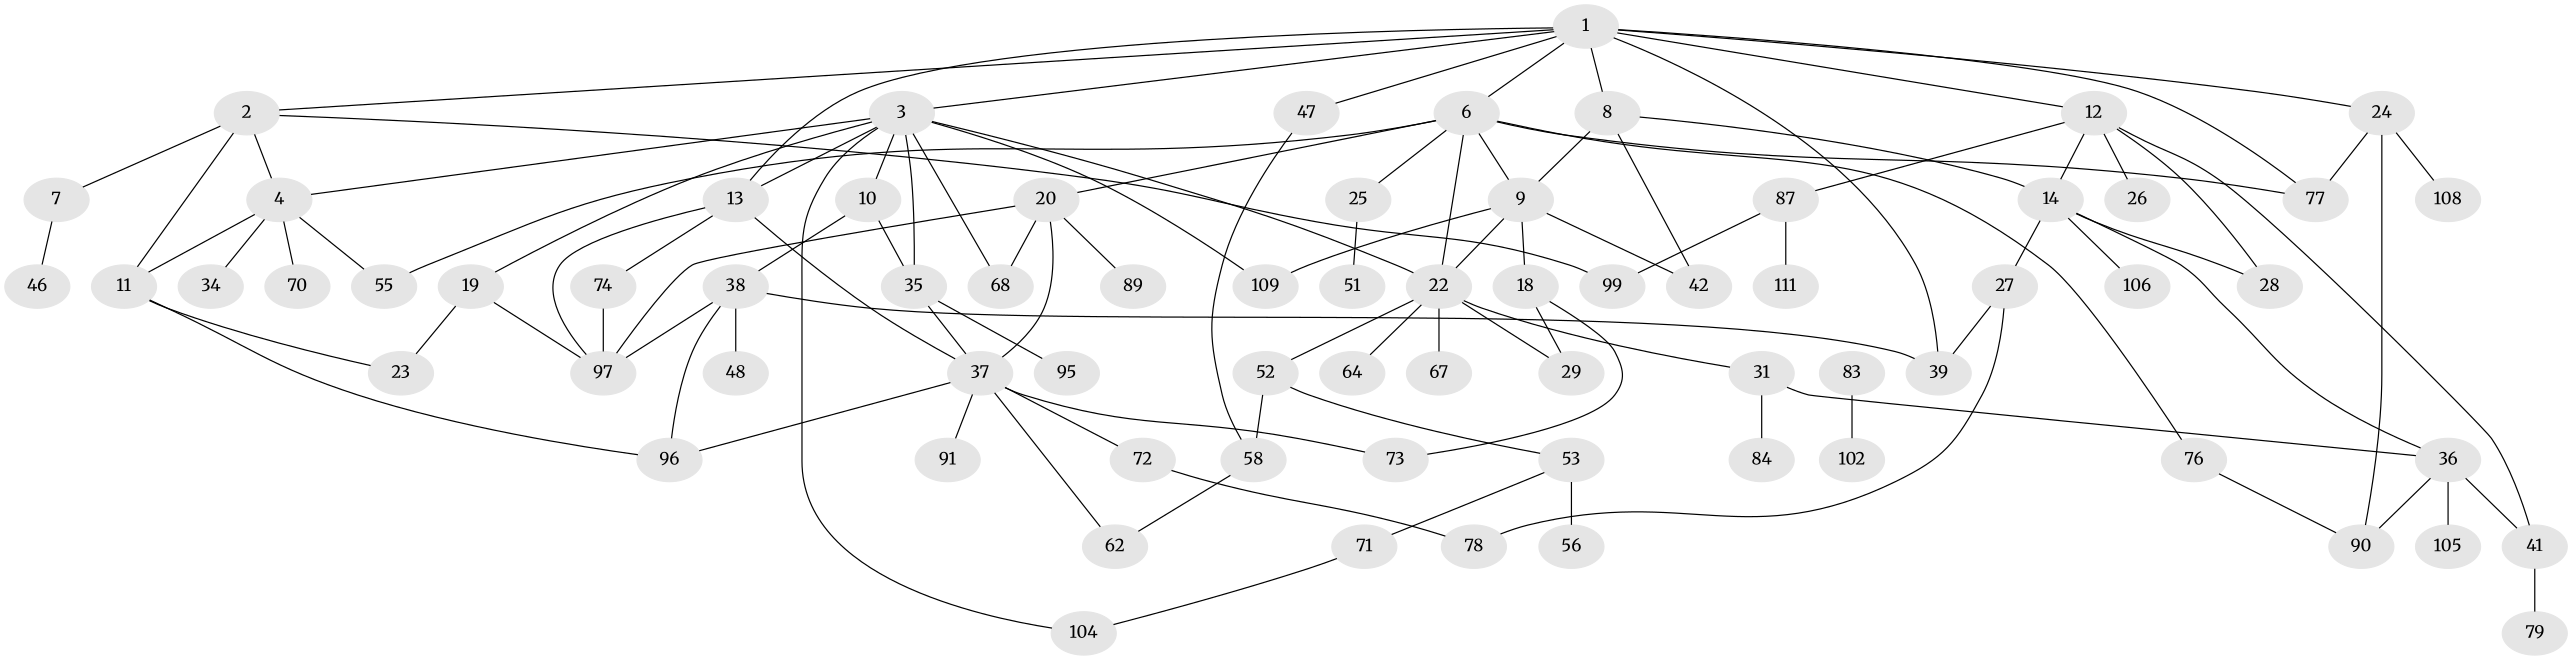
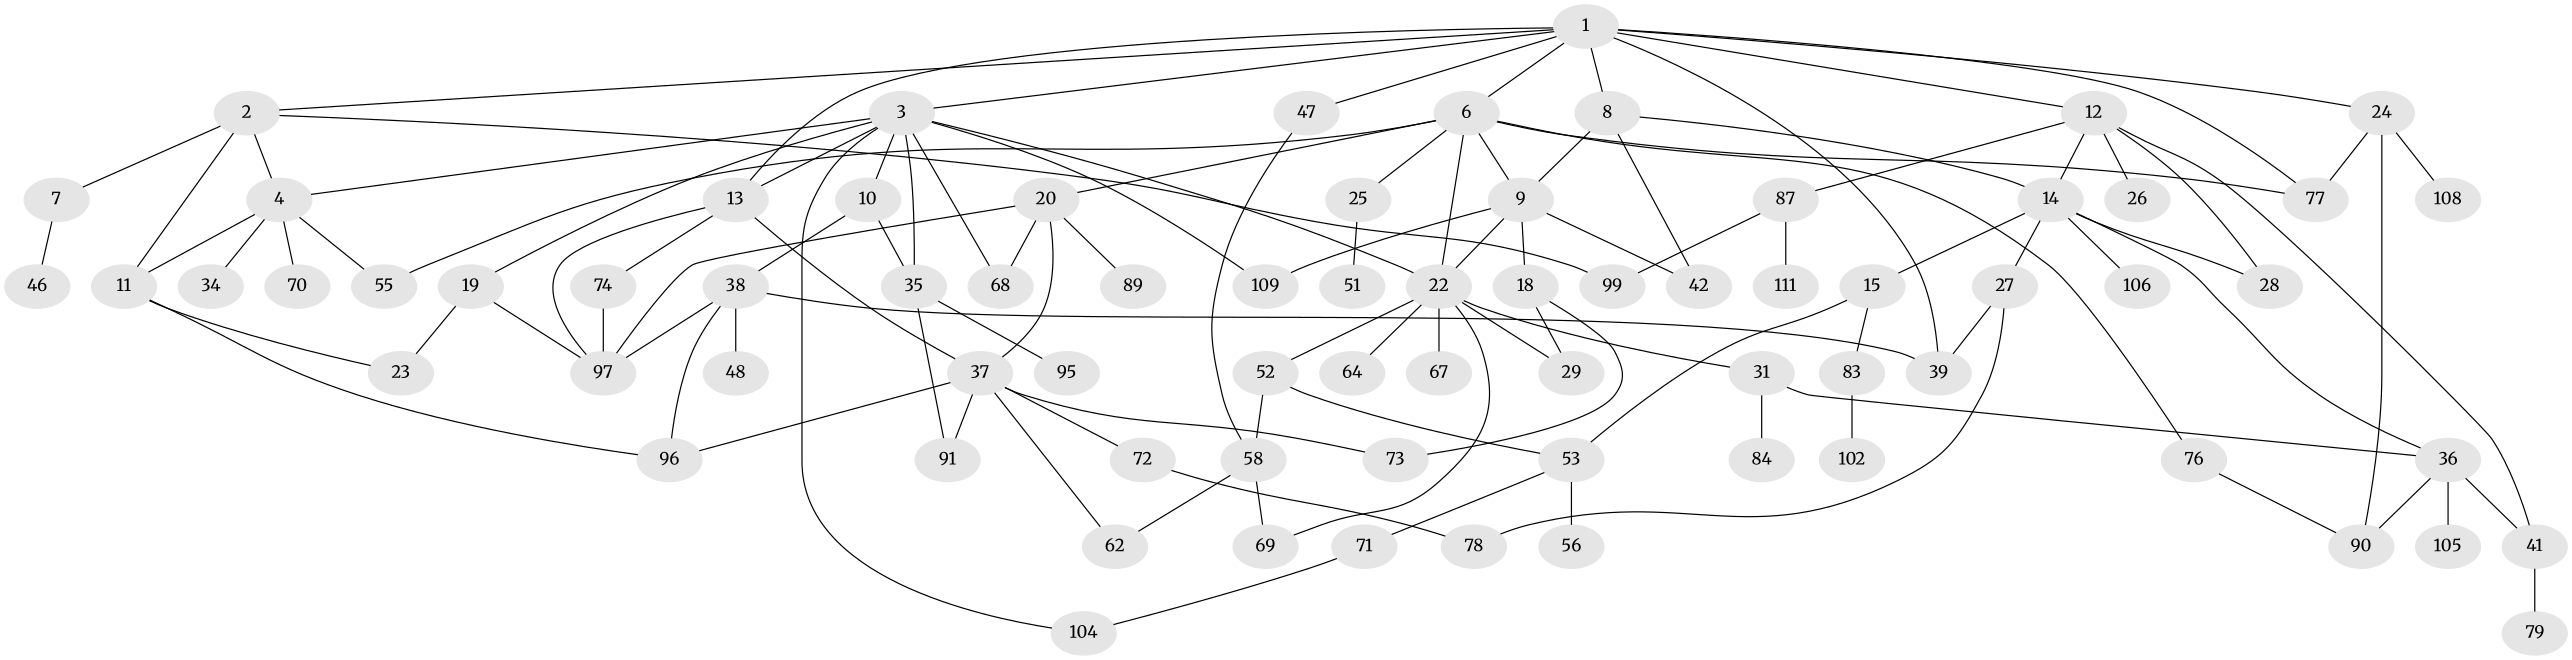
none -> (1872, 287)
(947, 330) -> (931, 373)
none -> (1266, 547)
